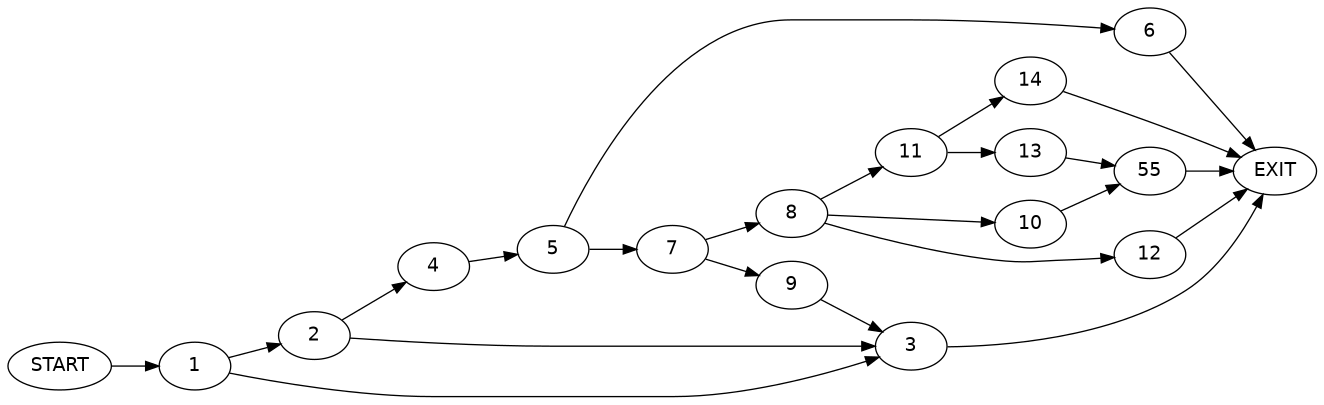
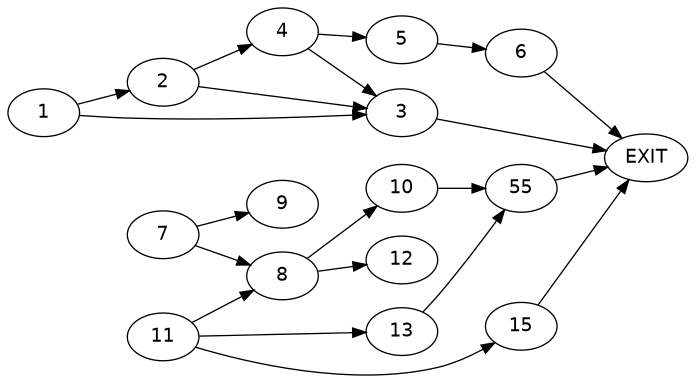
(1031, 81) -> (521, 326)
(846, 186) -> (217, 309)
(1206, 217) -> none
(606, 249) -> none
(846, 313) -> (337, 68)
(60, 366) -> none
